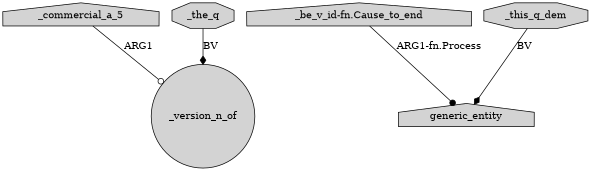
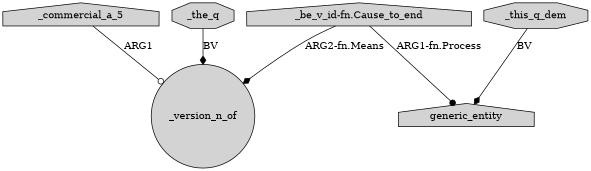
none -> (291, 50)
